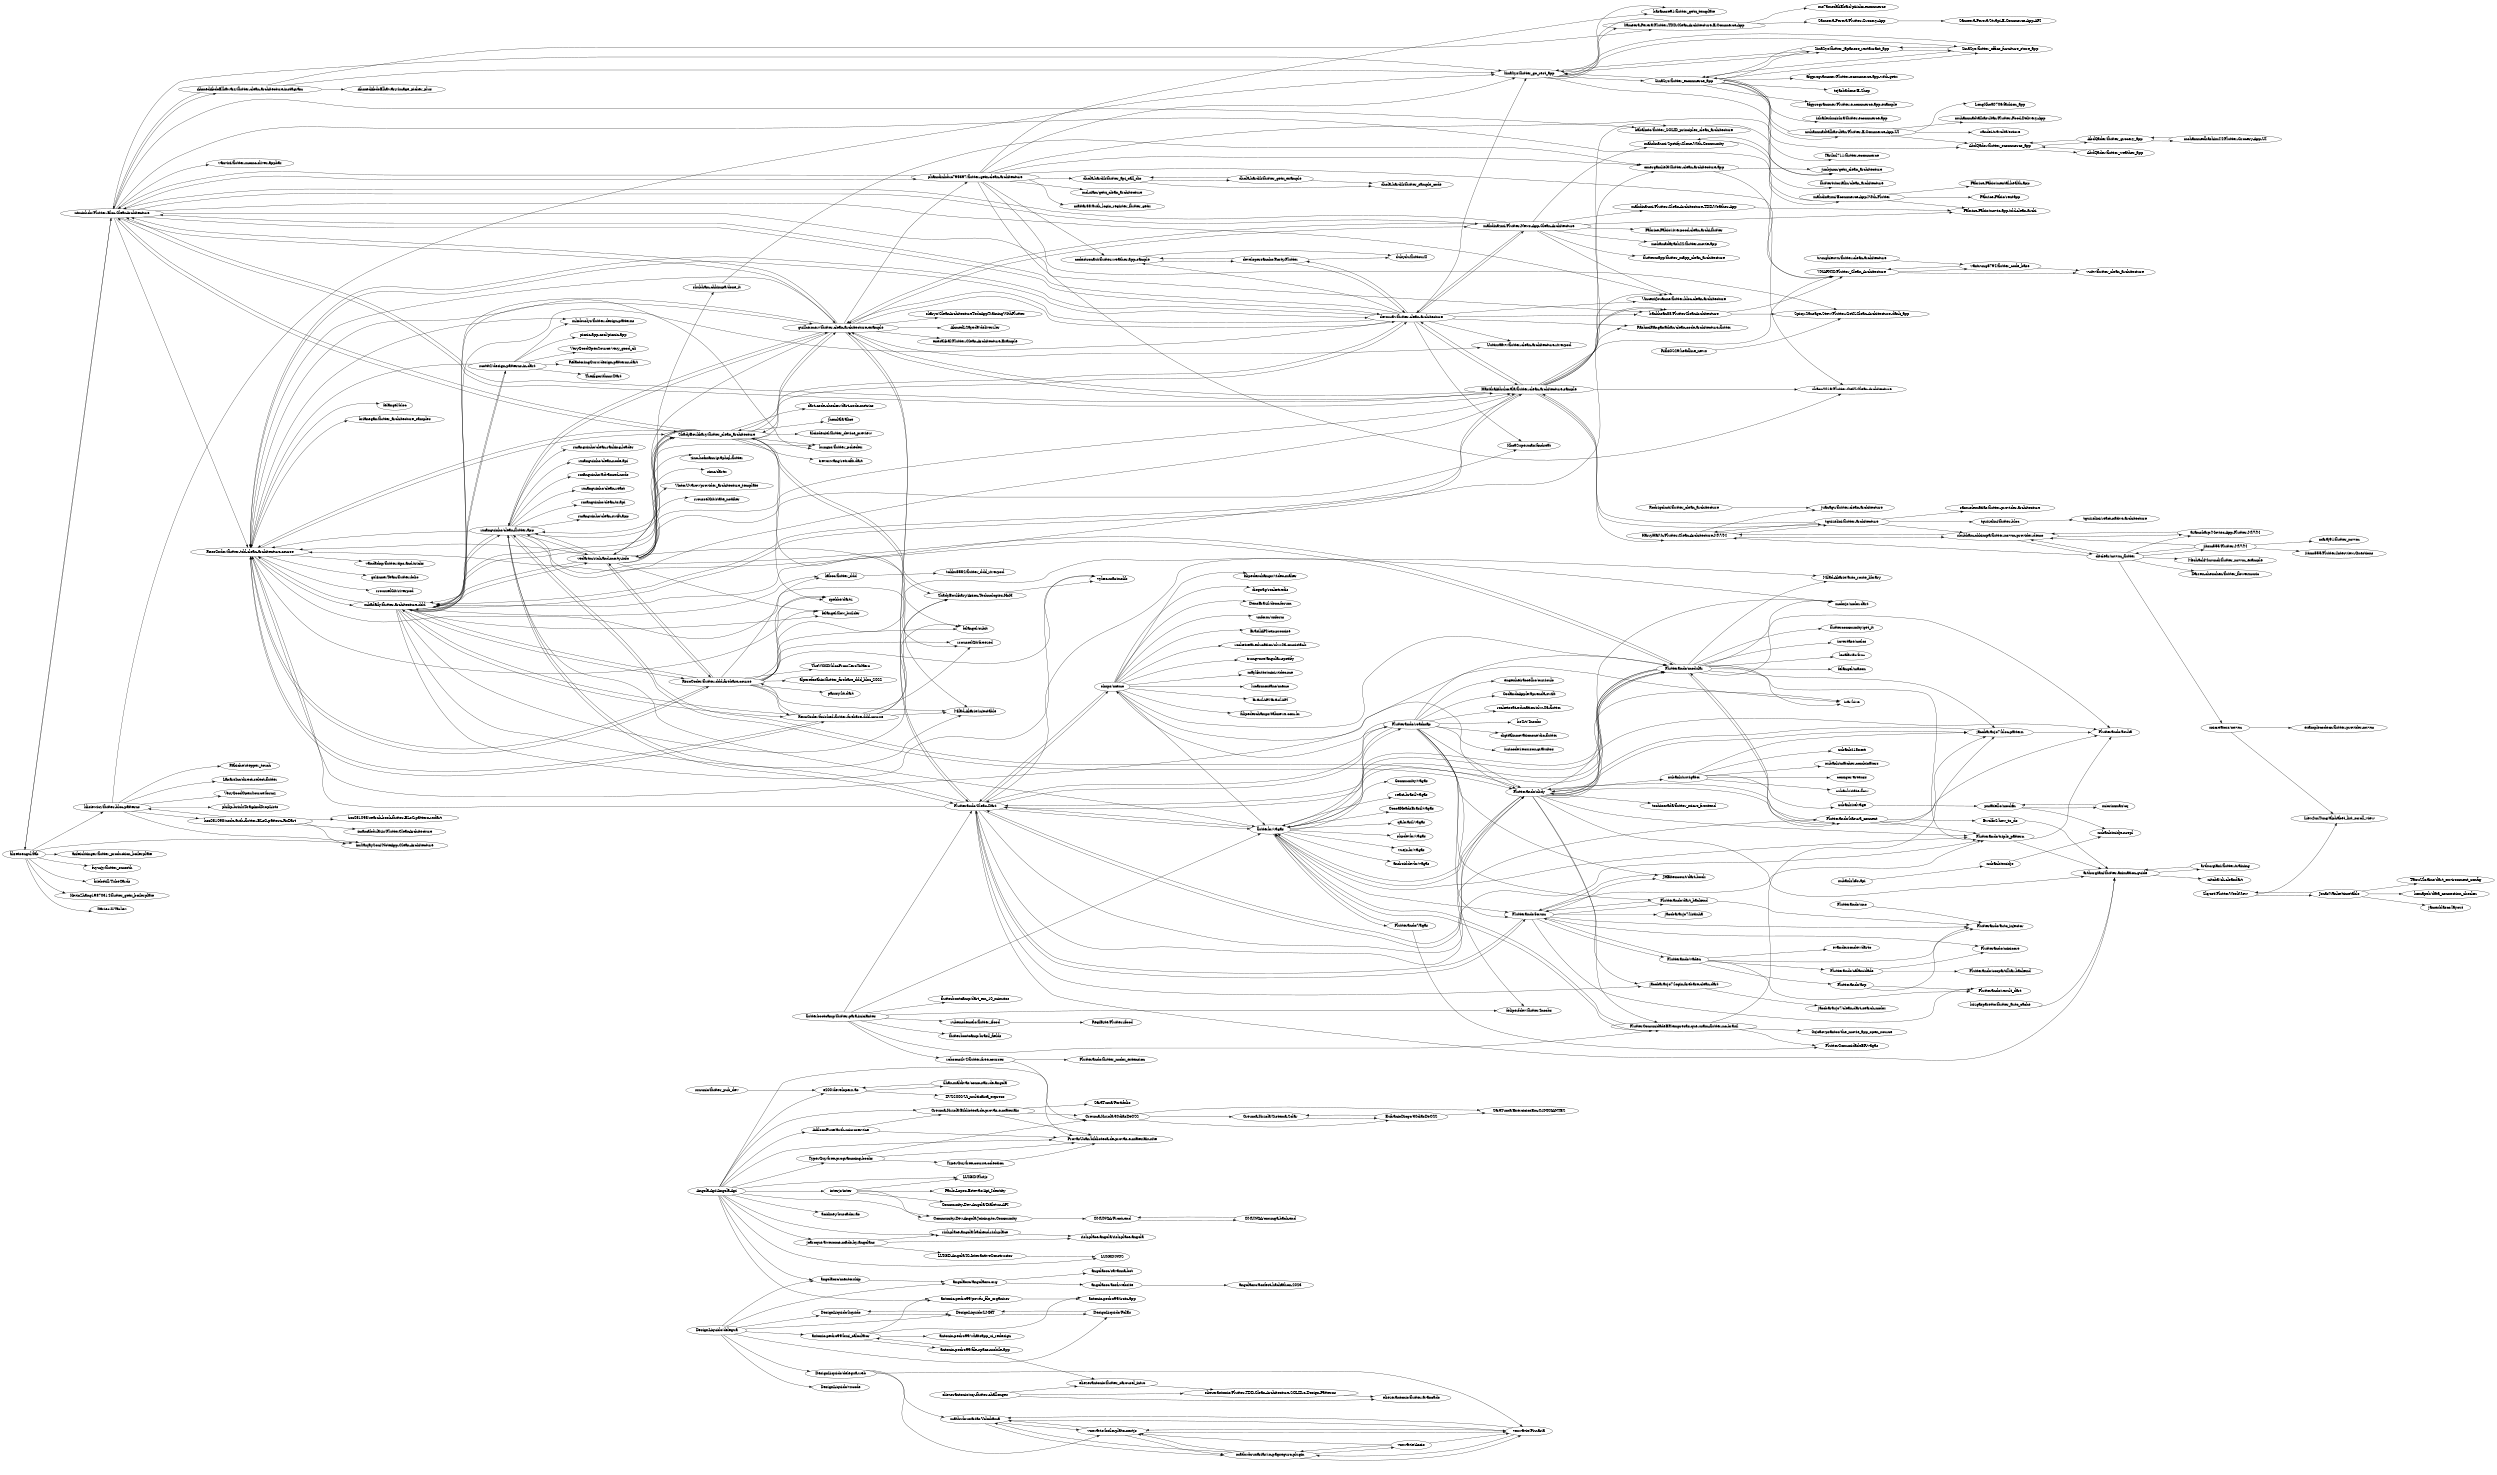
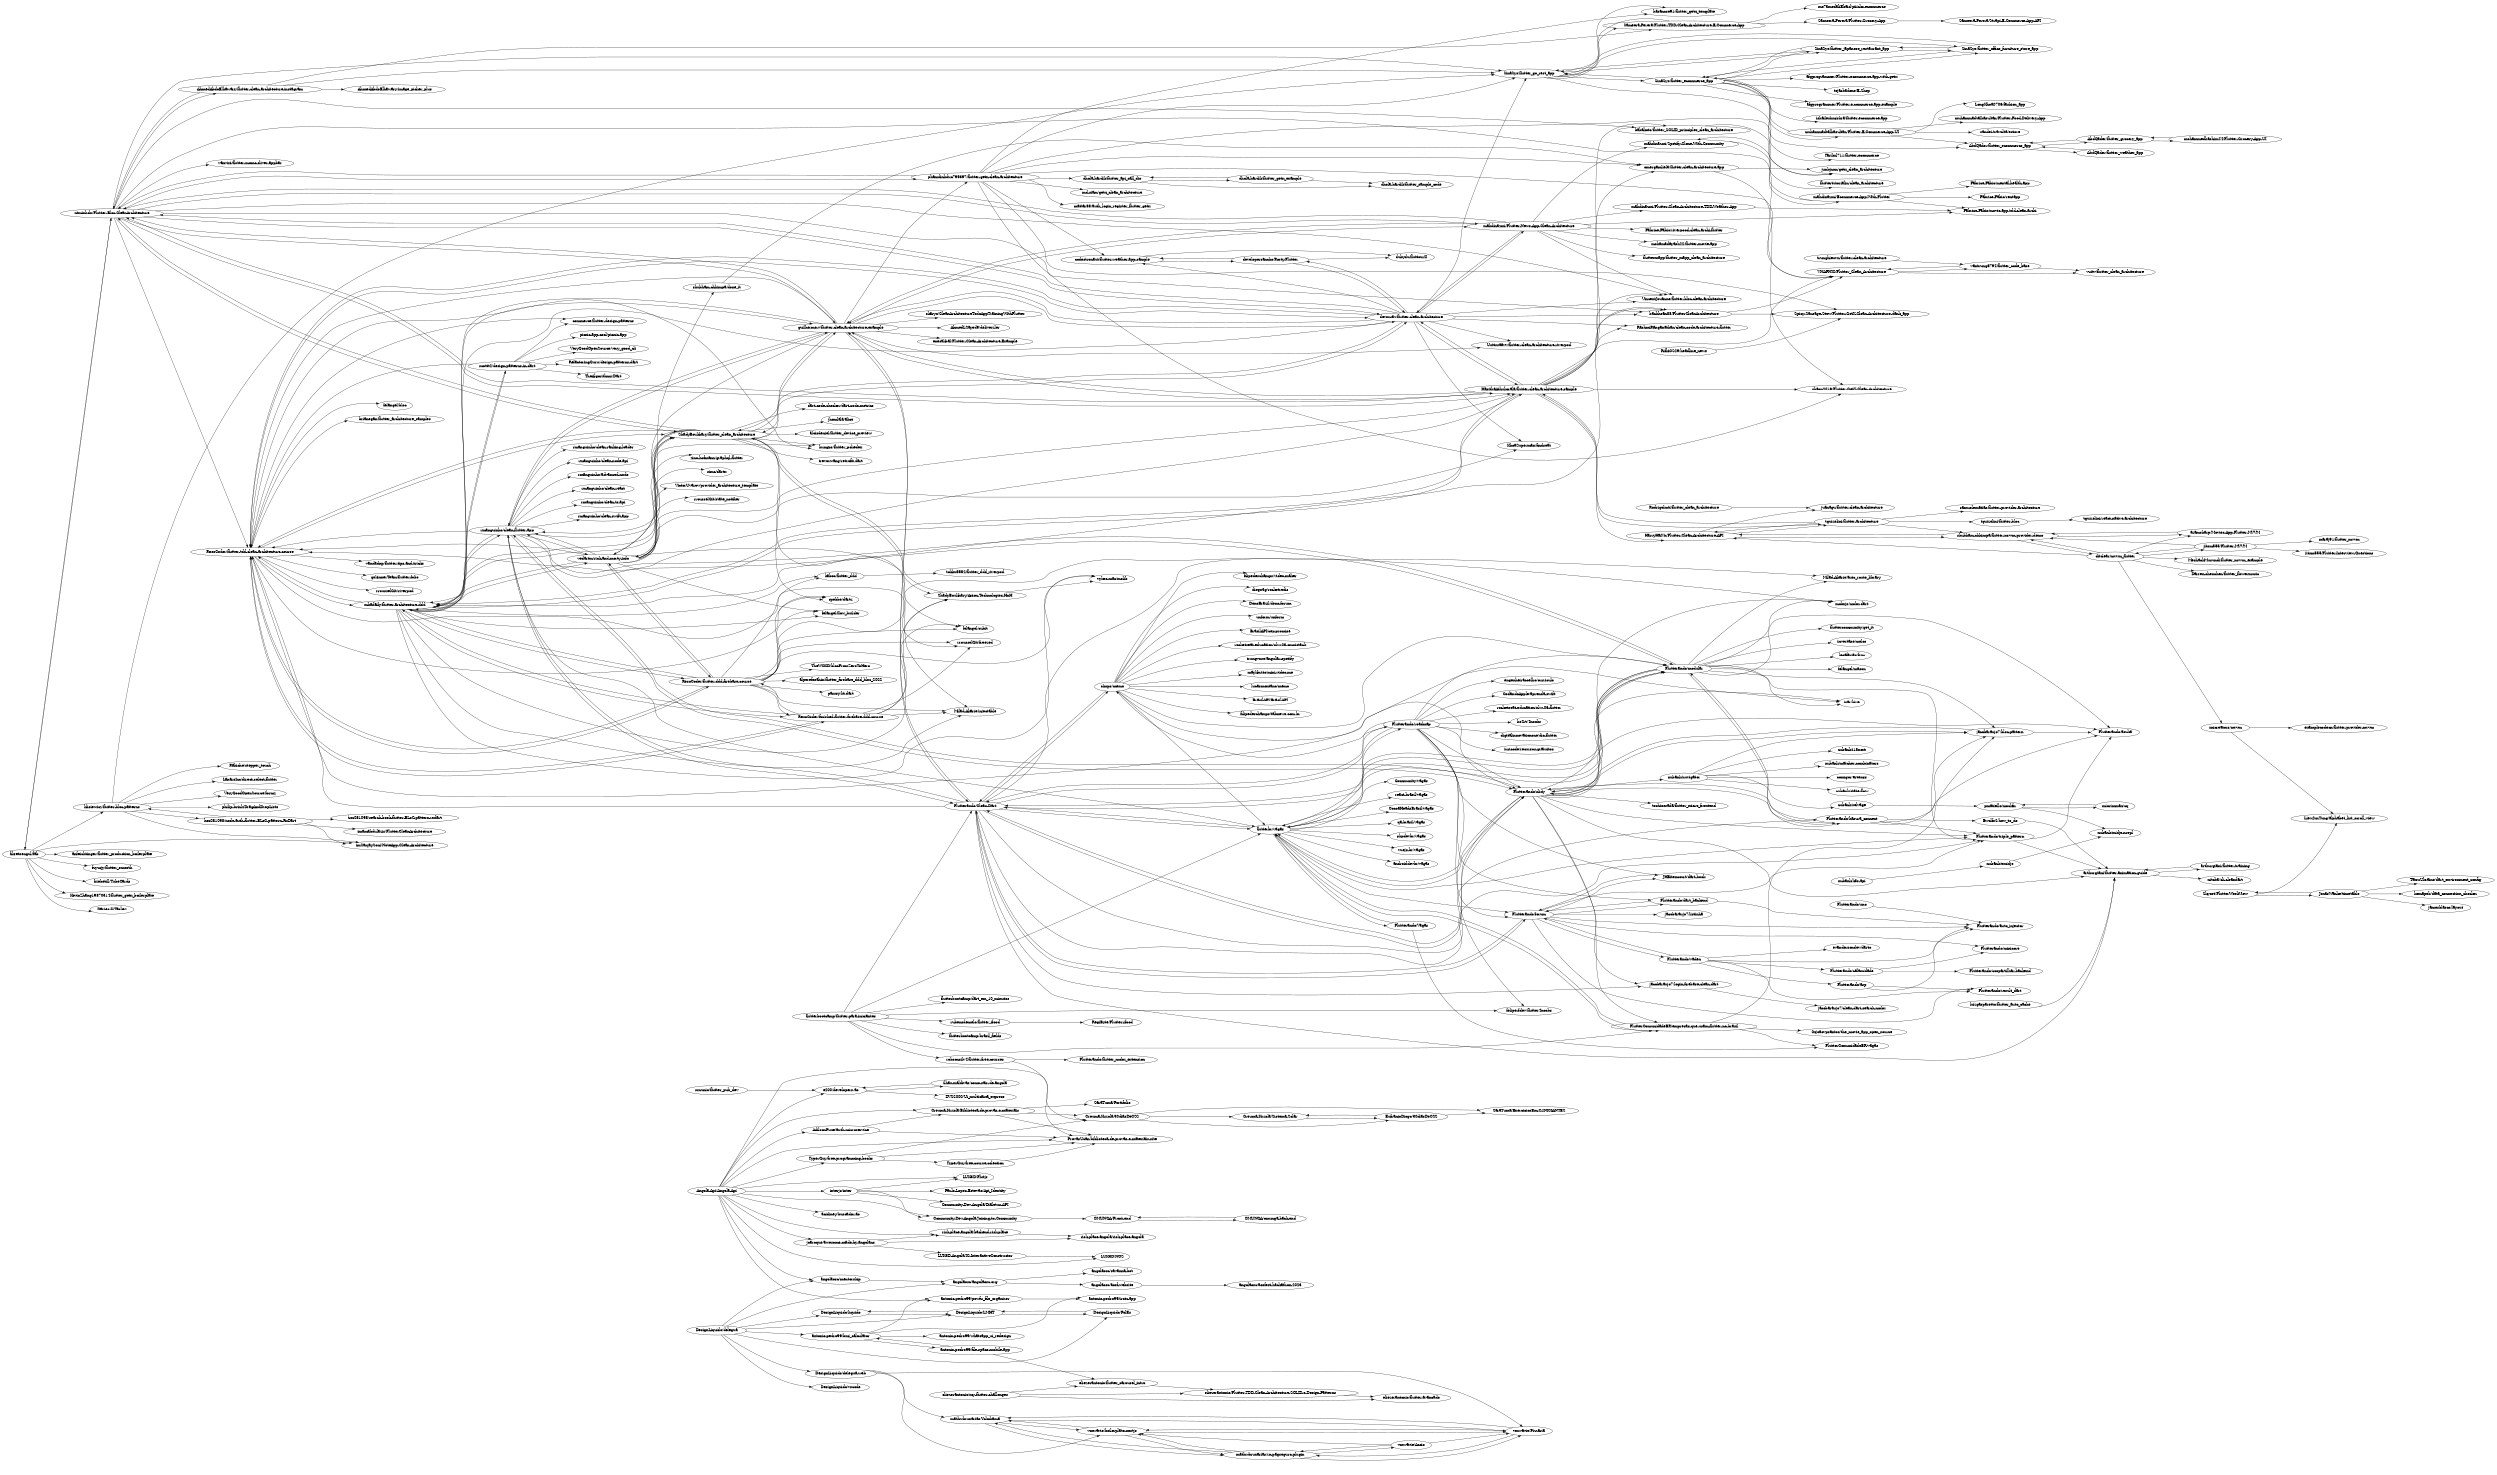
(603, 321) -> (603, 321)
(1684, 536) -> (1684, 536)
